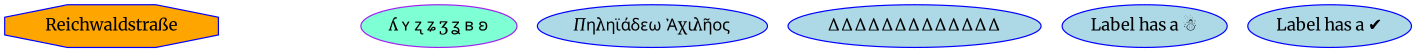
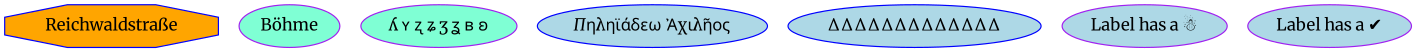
none -> (289, 26)
(1145, 26) -> (1145, 26)
(1330, 26) -> (1330, 26)
